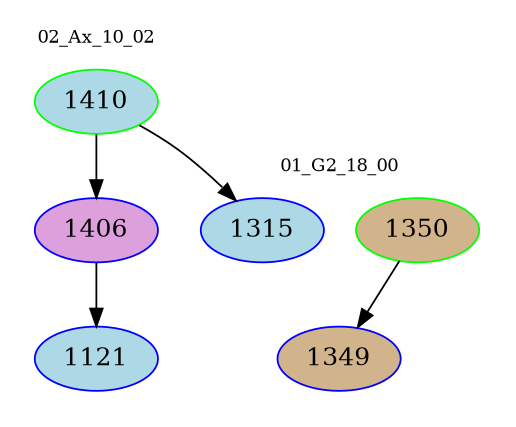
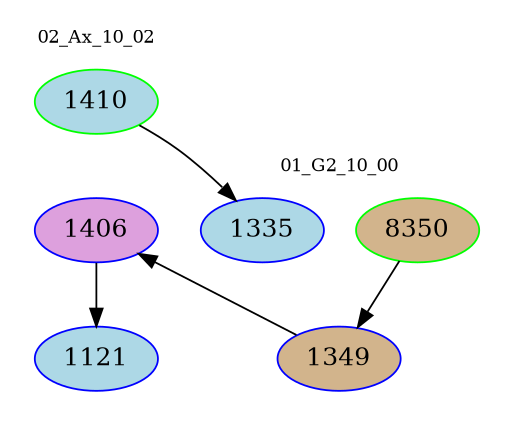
(96, 157) -> (226, 298)
(340, 167) -> (340, 167)
(262, 230) -> (262, 230)
(418, 230) -> (418, 230)
